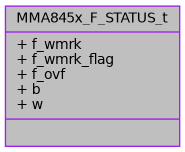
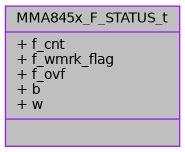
(50, 45) -> (41, 45)
